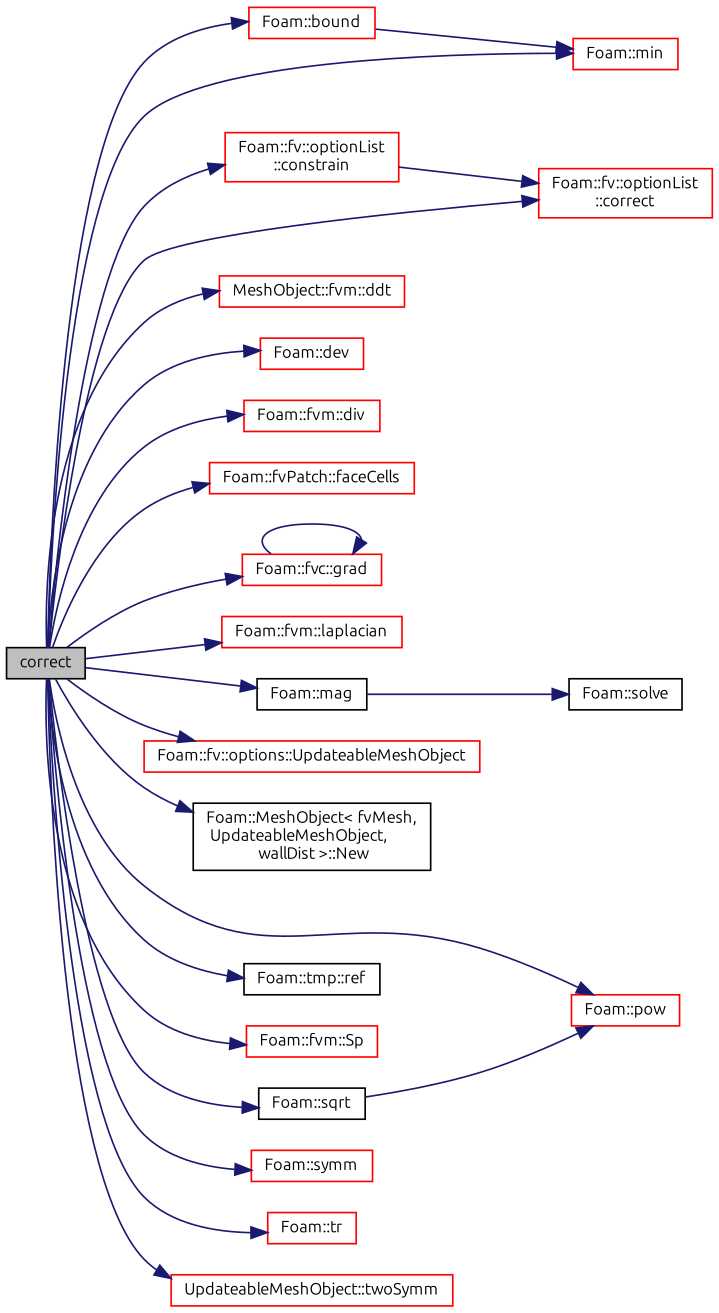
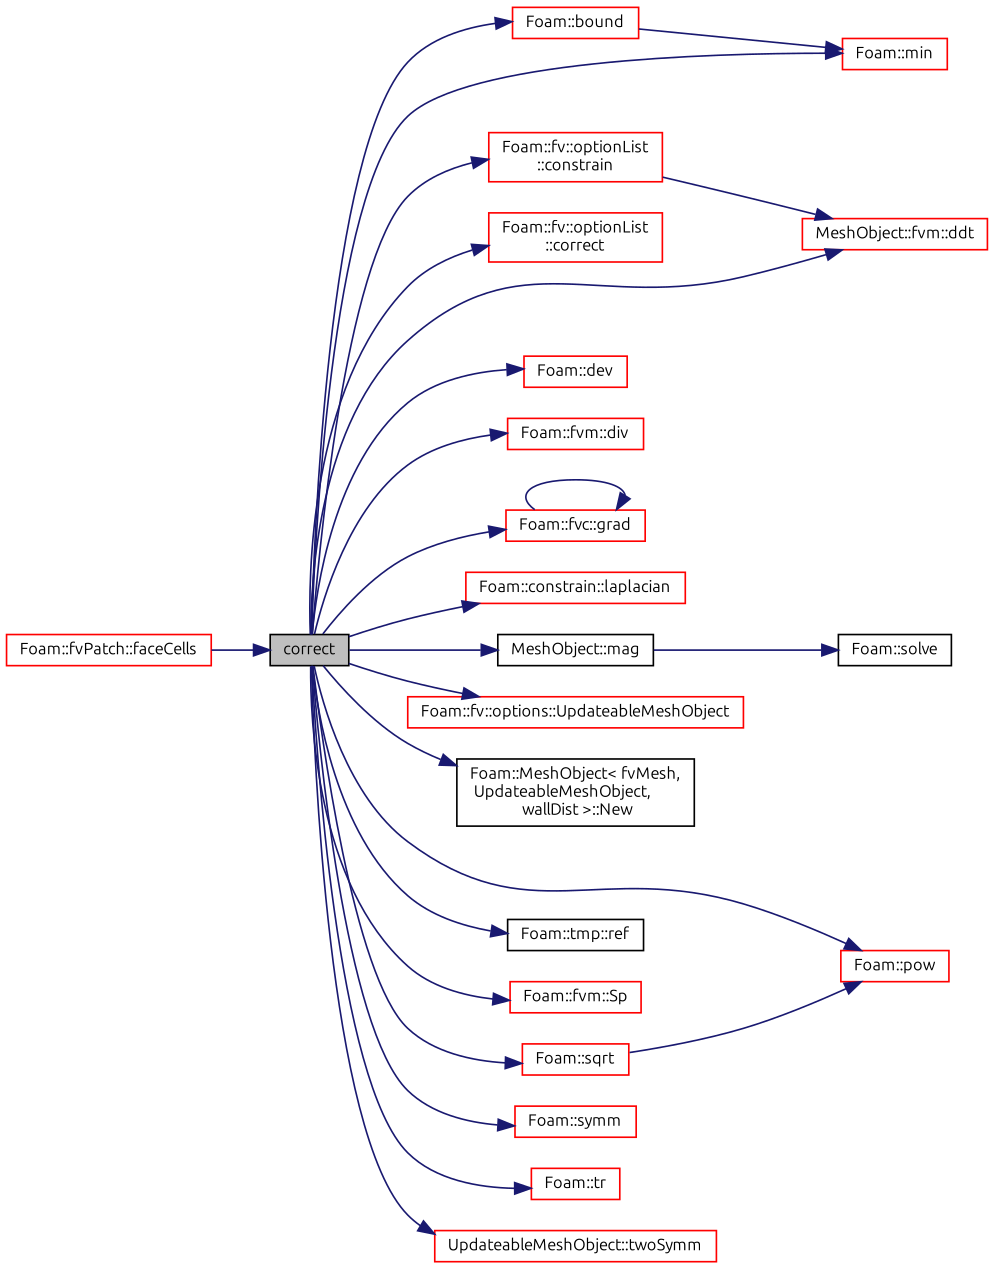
(460, 174) -> (739, 195)
(104, 549) -> (233, 650)
(312, 632) -> (576, 588)
(312, 694) -> (576, 650)
(312, 1104) -> (576, 1059)
